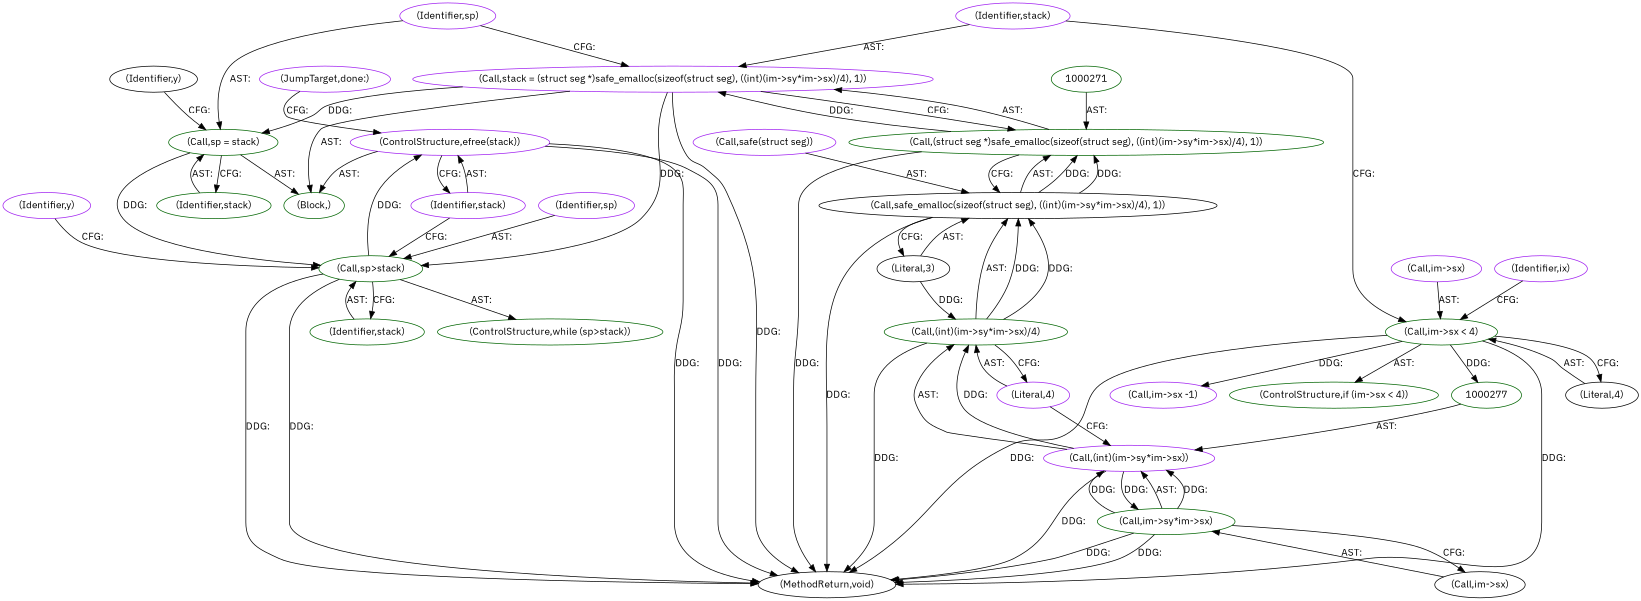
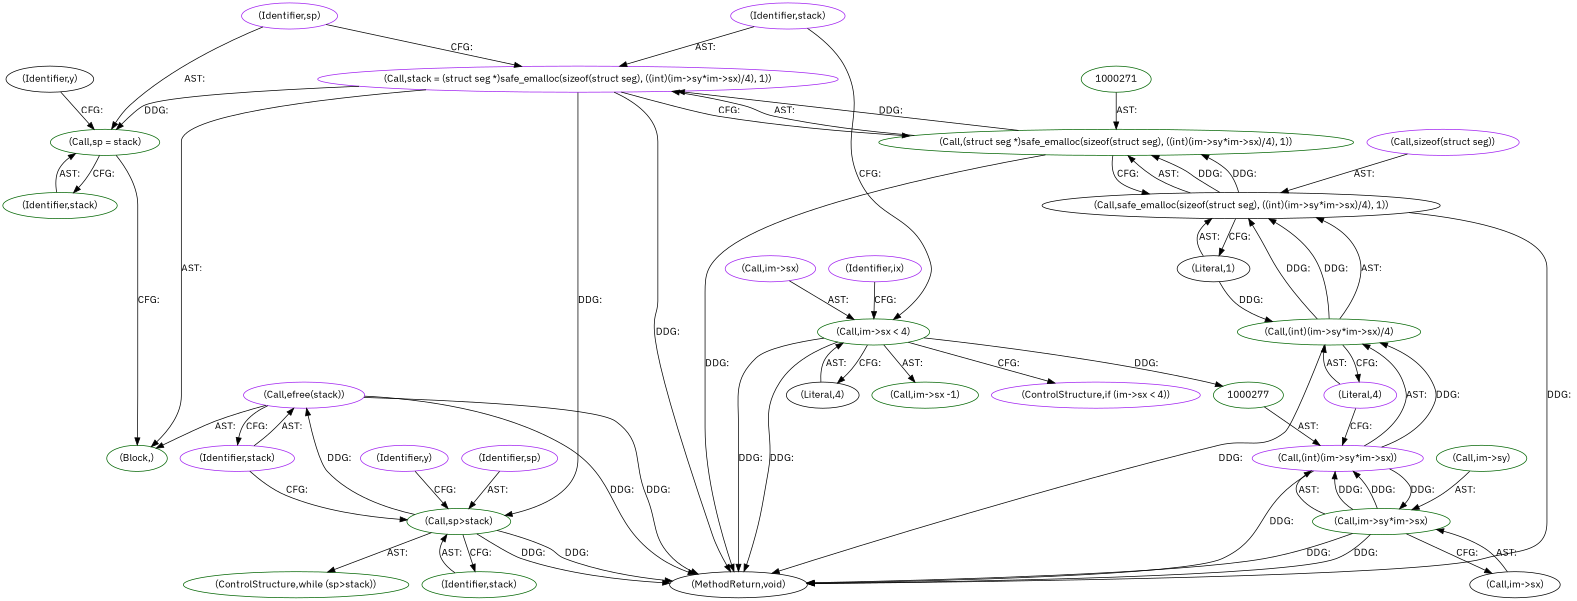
(325, 79) -> none
(450, 142) -> (304, 395)
(764, 142) -> (1443, 142)
(286, 174) -> (150, 300)
(162, 240) -> none
(913, 269) -> (1214, 269)
(1332, 364) -> (914, 364)
(1405, 364) -> (1010, 364)
(1163, 395) -> (925, 395)
(1334, 395) -> (1096, 395)
none -> (1482, 458)
